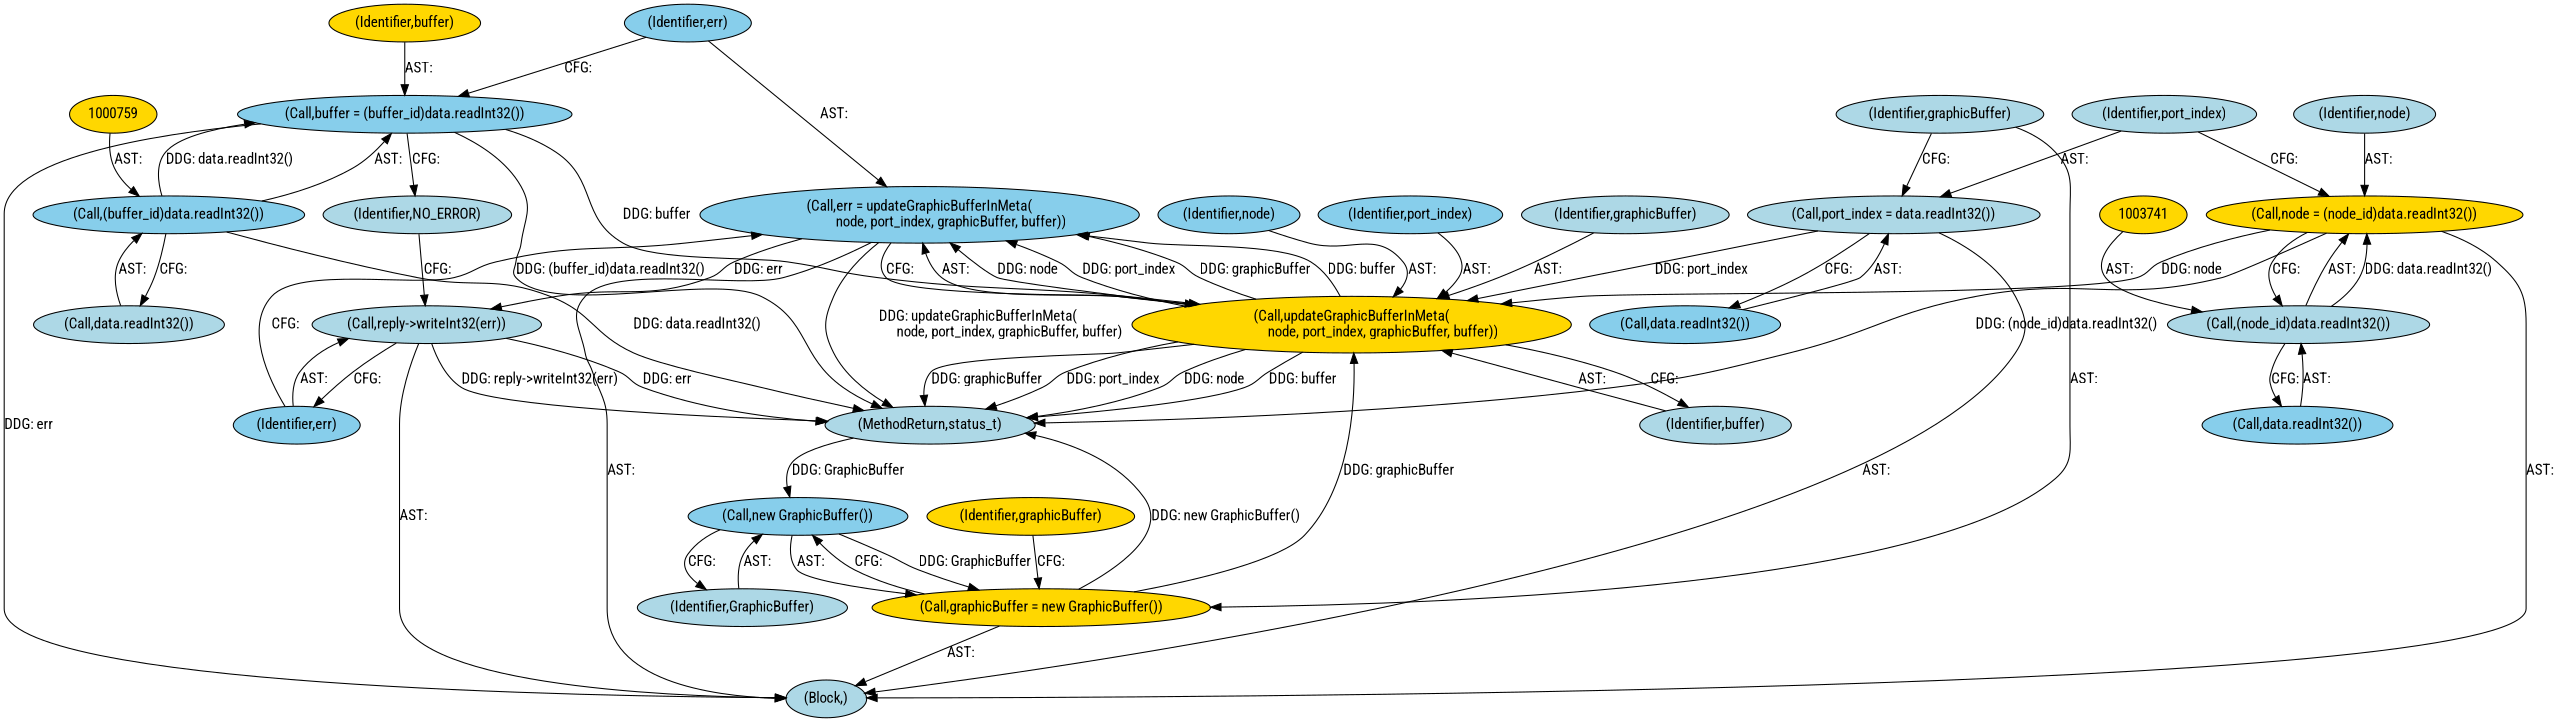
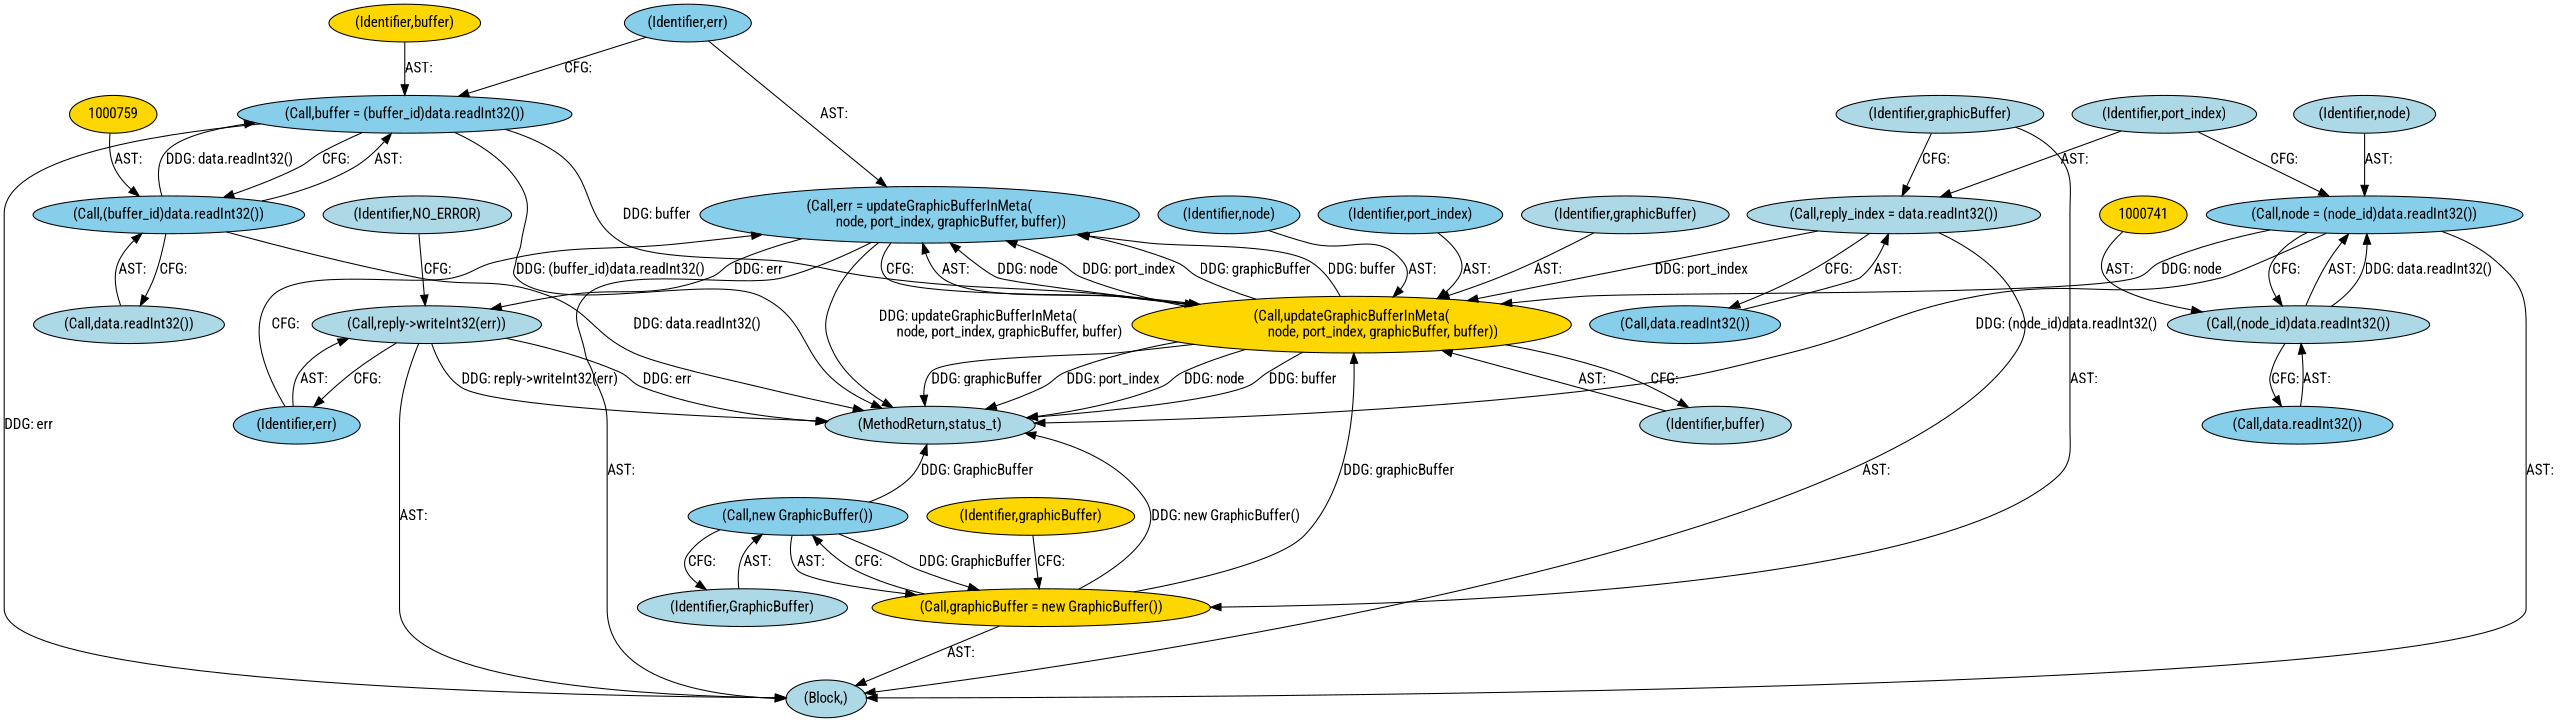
(410, 159) -> (299, 167)
(1894, 215) -> (1894, 215)
(2143, 215) -> (2143, 215)
(2365, 215) -> (2365, 215)
(809, 451) -> (902, 485)
